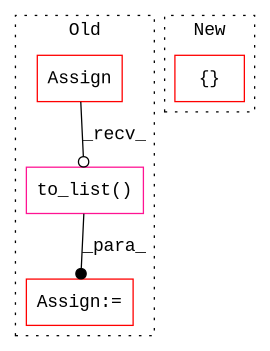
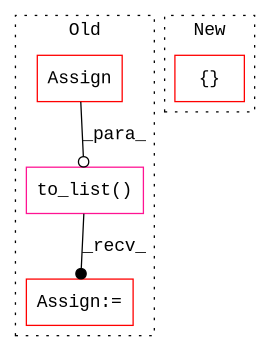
(114, 134) -> (114, 134)
(114, 246) -> (114, 246)
